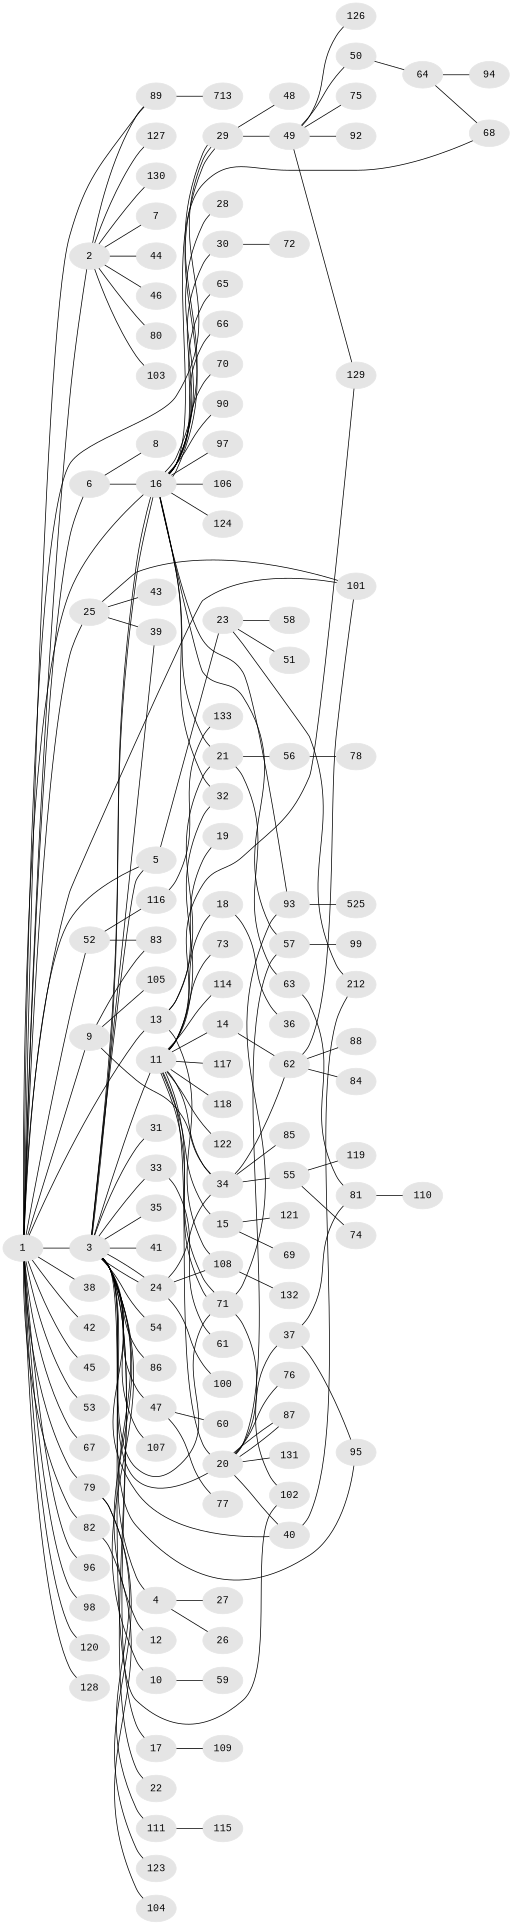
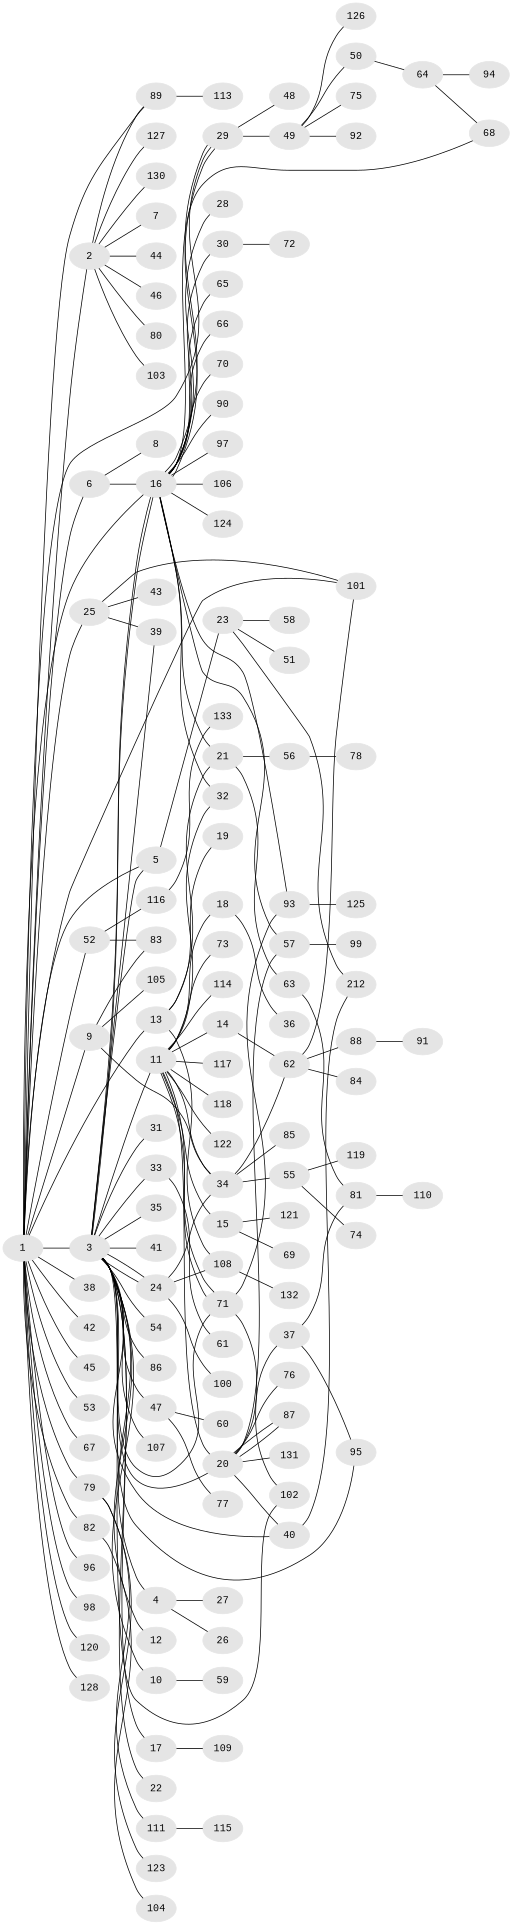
(223, 96) -> (223, 96)
(356, 375) -> none
(356, 905) -> (356, 905)
none -> (423, 1042)
